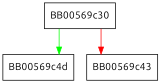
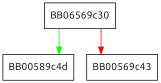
(80, 16) -> (80, 16)
(38, 67) -> (38, 67)
